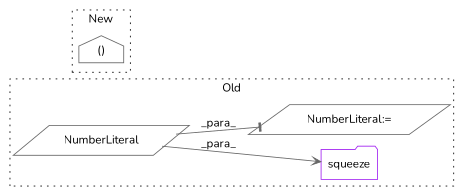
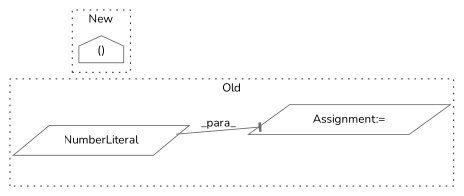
(349, 120) -> (349, 120)
(349, 164) -> none
